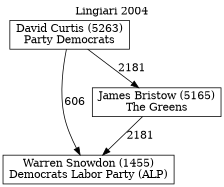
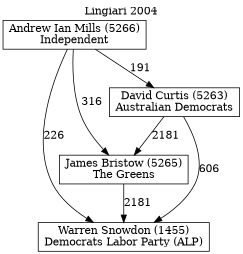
(70, 35) -> (174, 102)
none -> (75, 35)
(157, 102) -> (124, 170)
